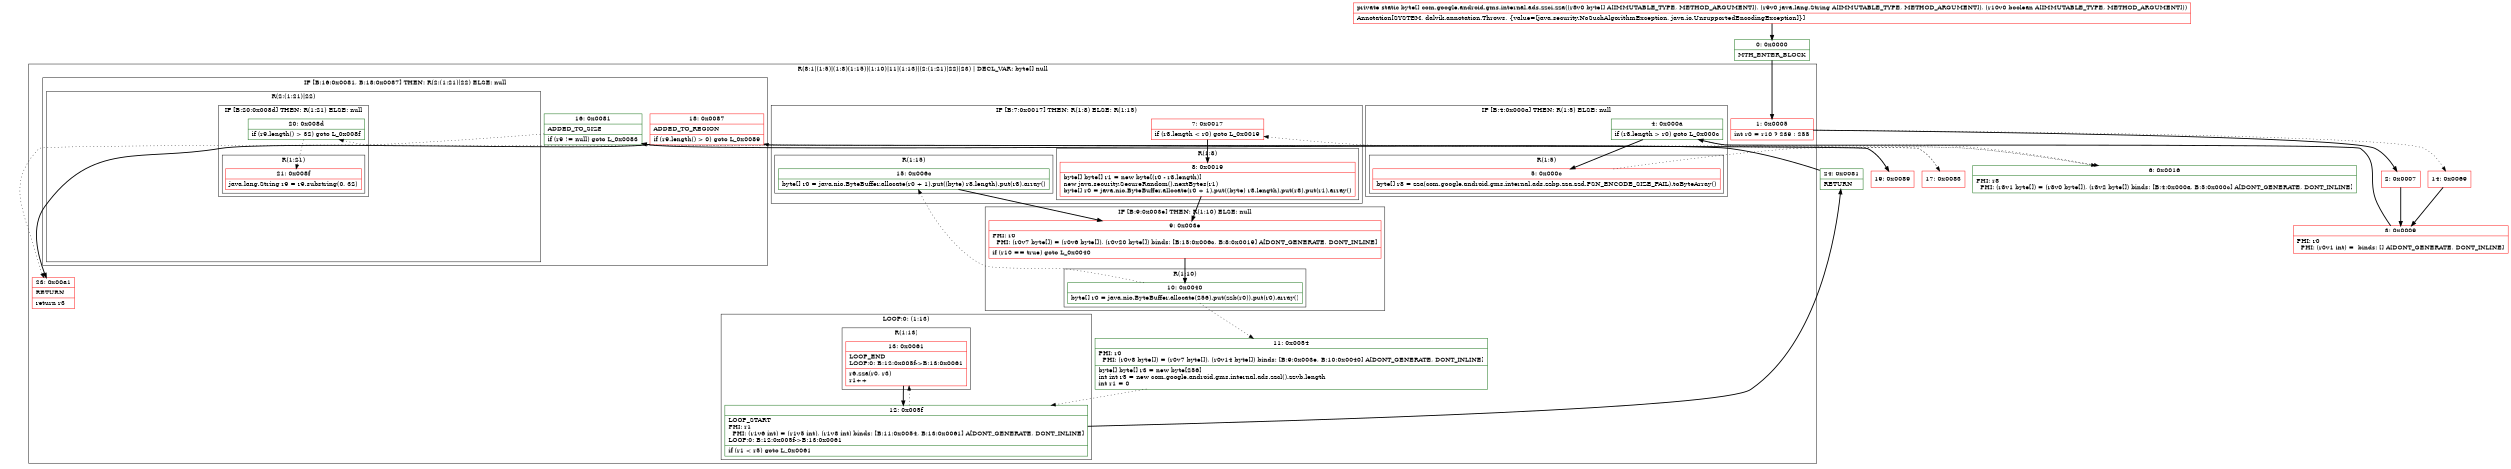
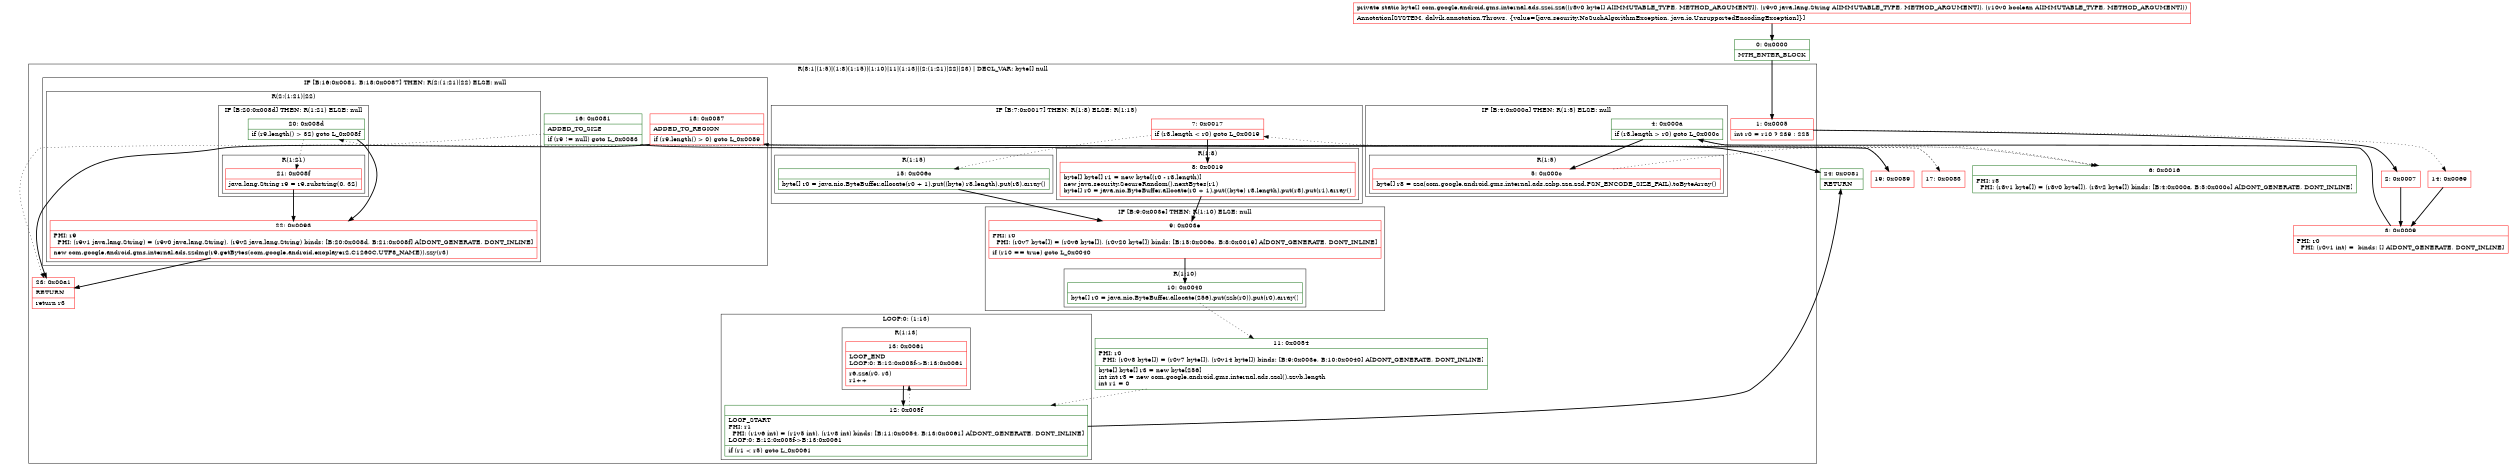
(1772, 134) -> (1772, 134)
(1235, 147) -> (1229, 147)
none -> (294, 239)
(1016, 268) -> (1045, 150)
